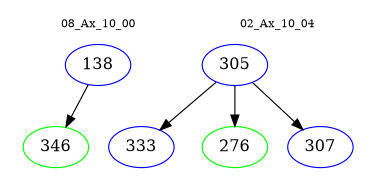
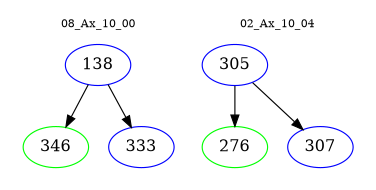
(201, 95) -> (117, 101)
